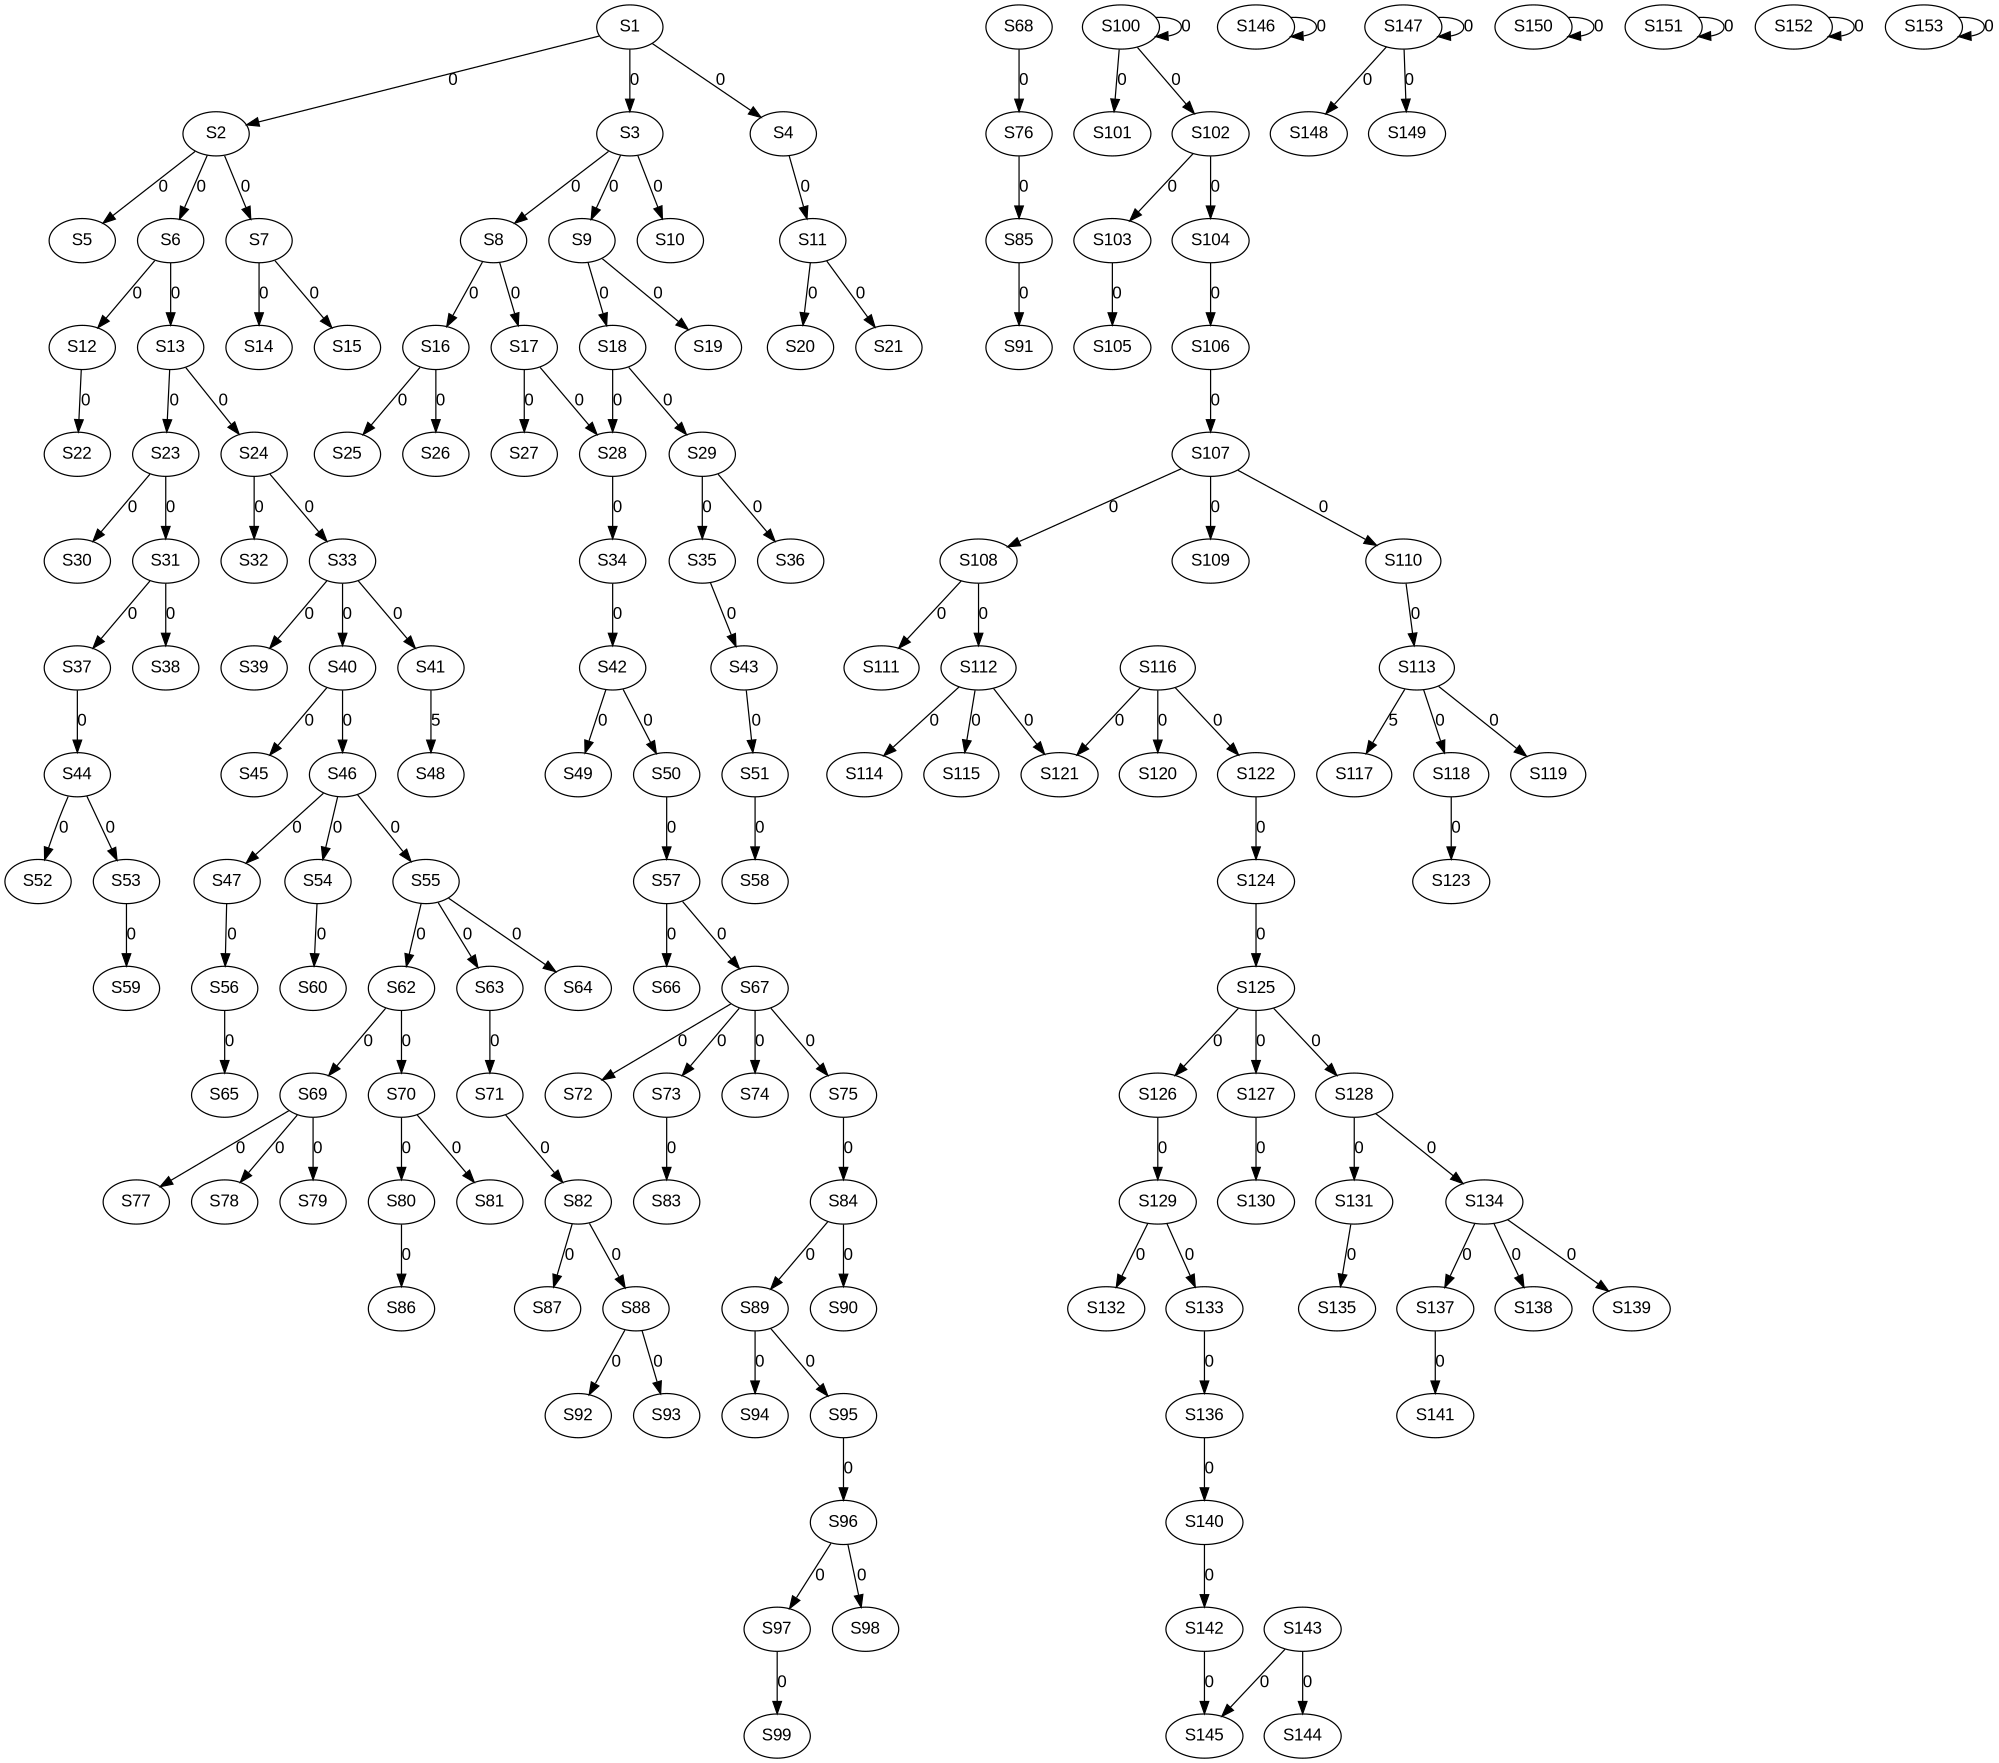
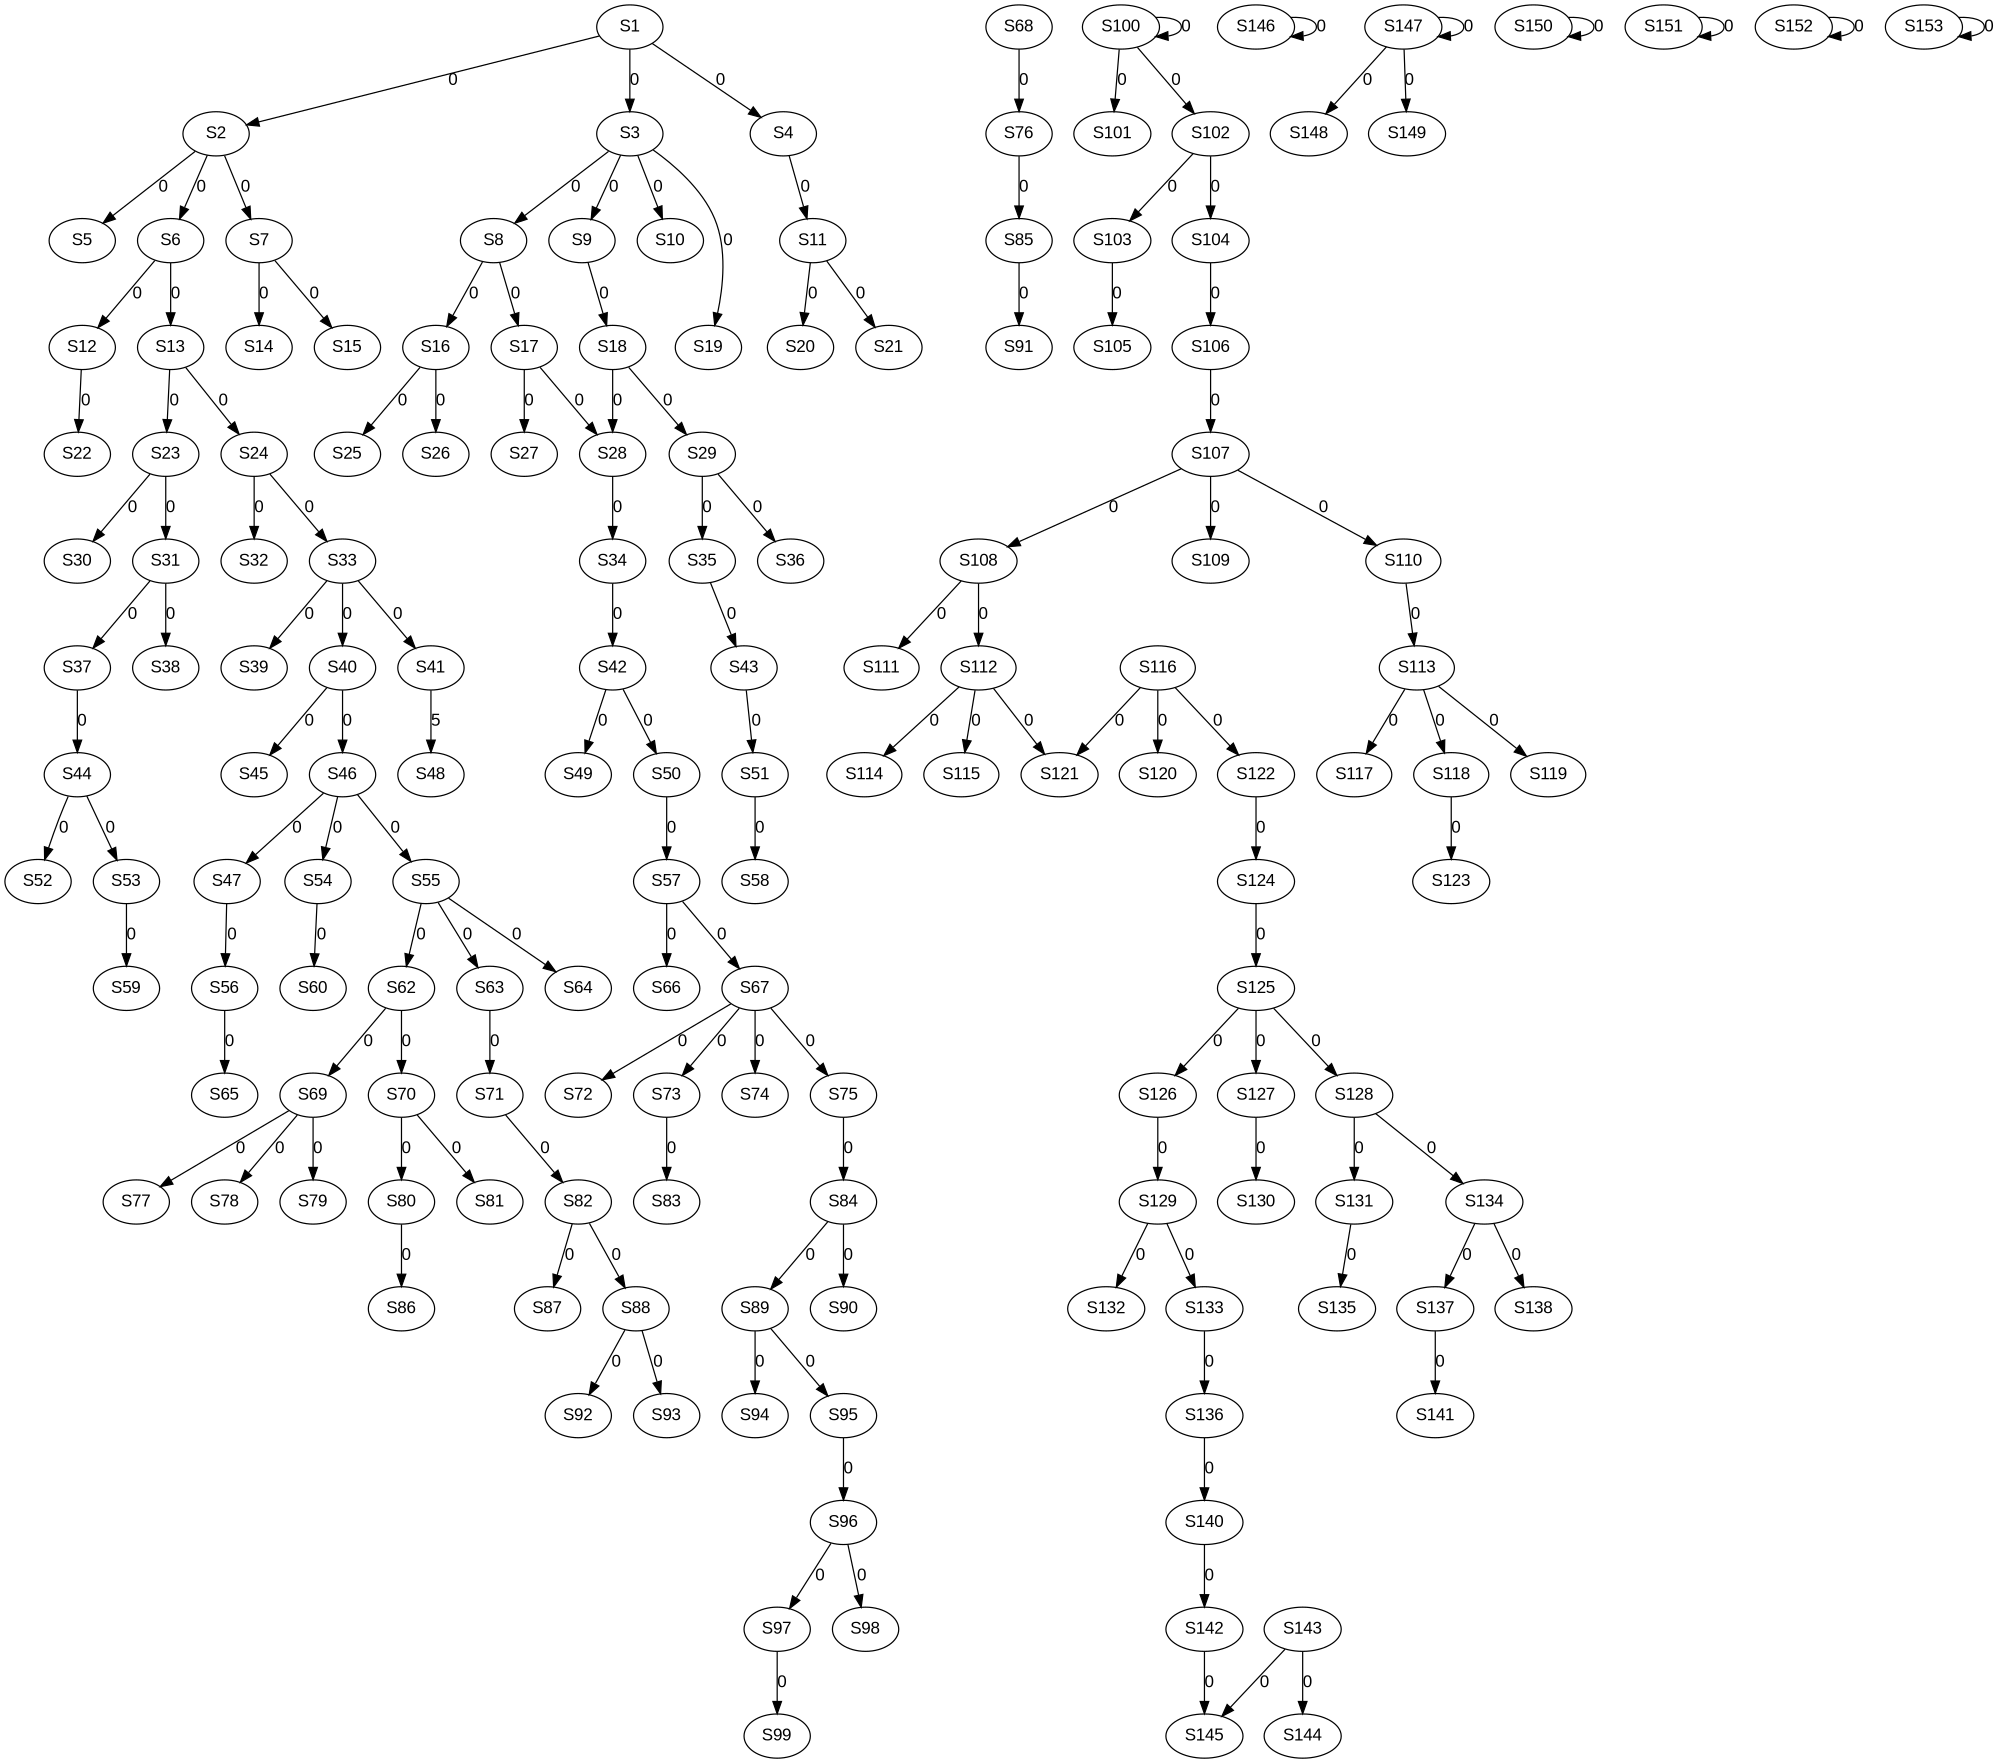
(640, 290) -> (715, 220)
(1394, 721) -> (1394, 721)
(1632, 1309) -> none
